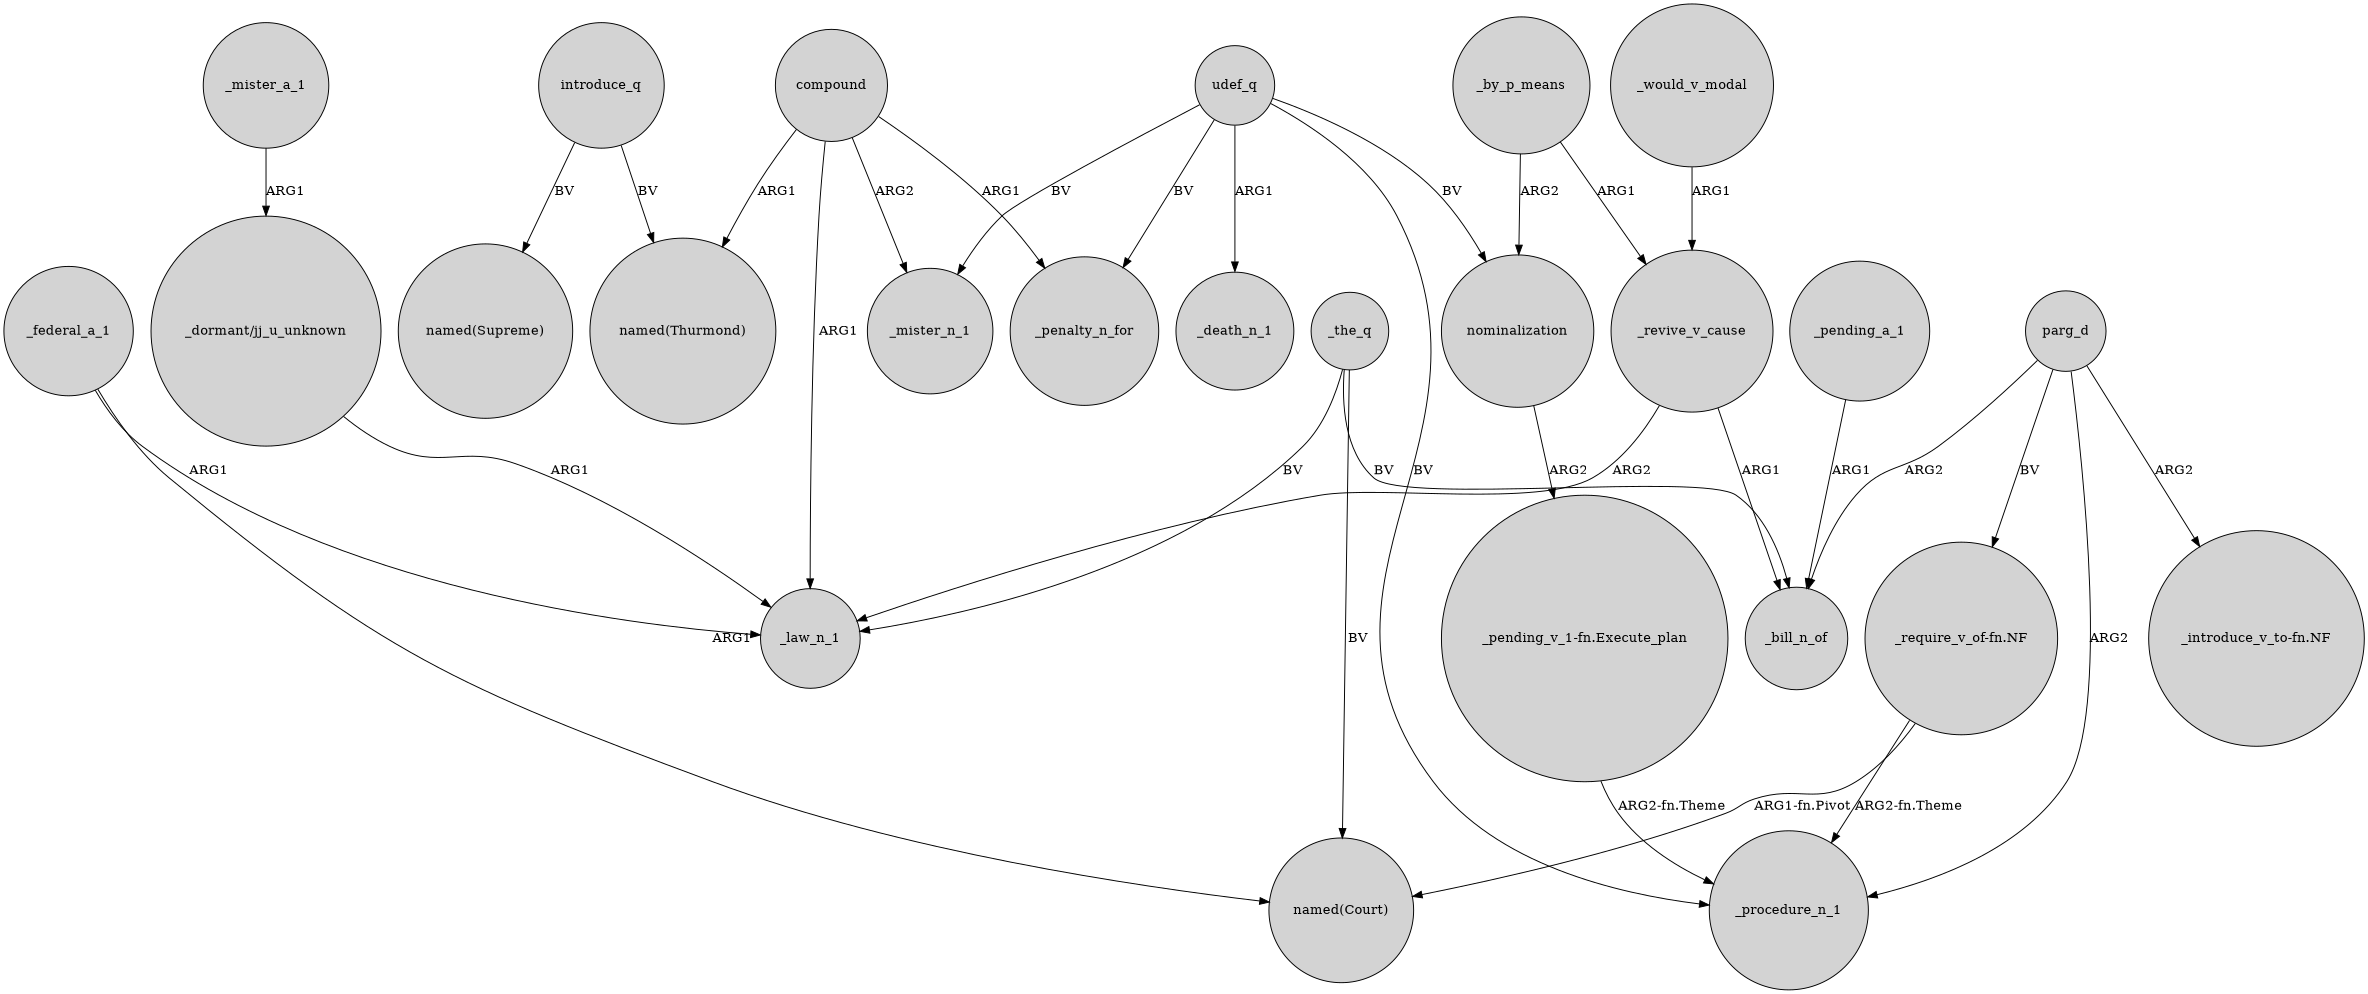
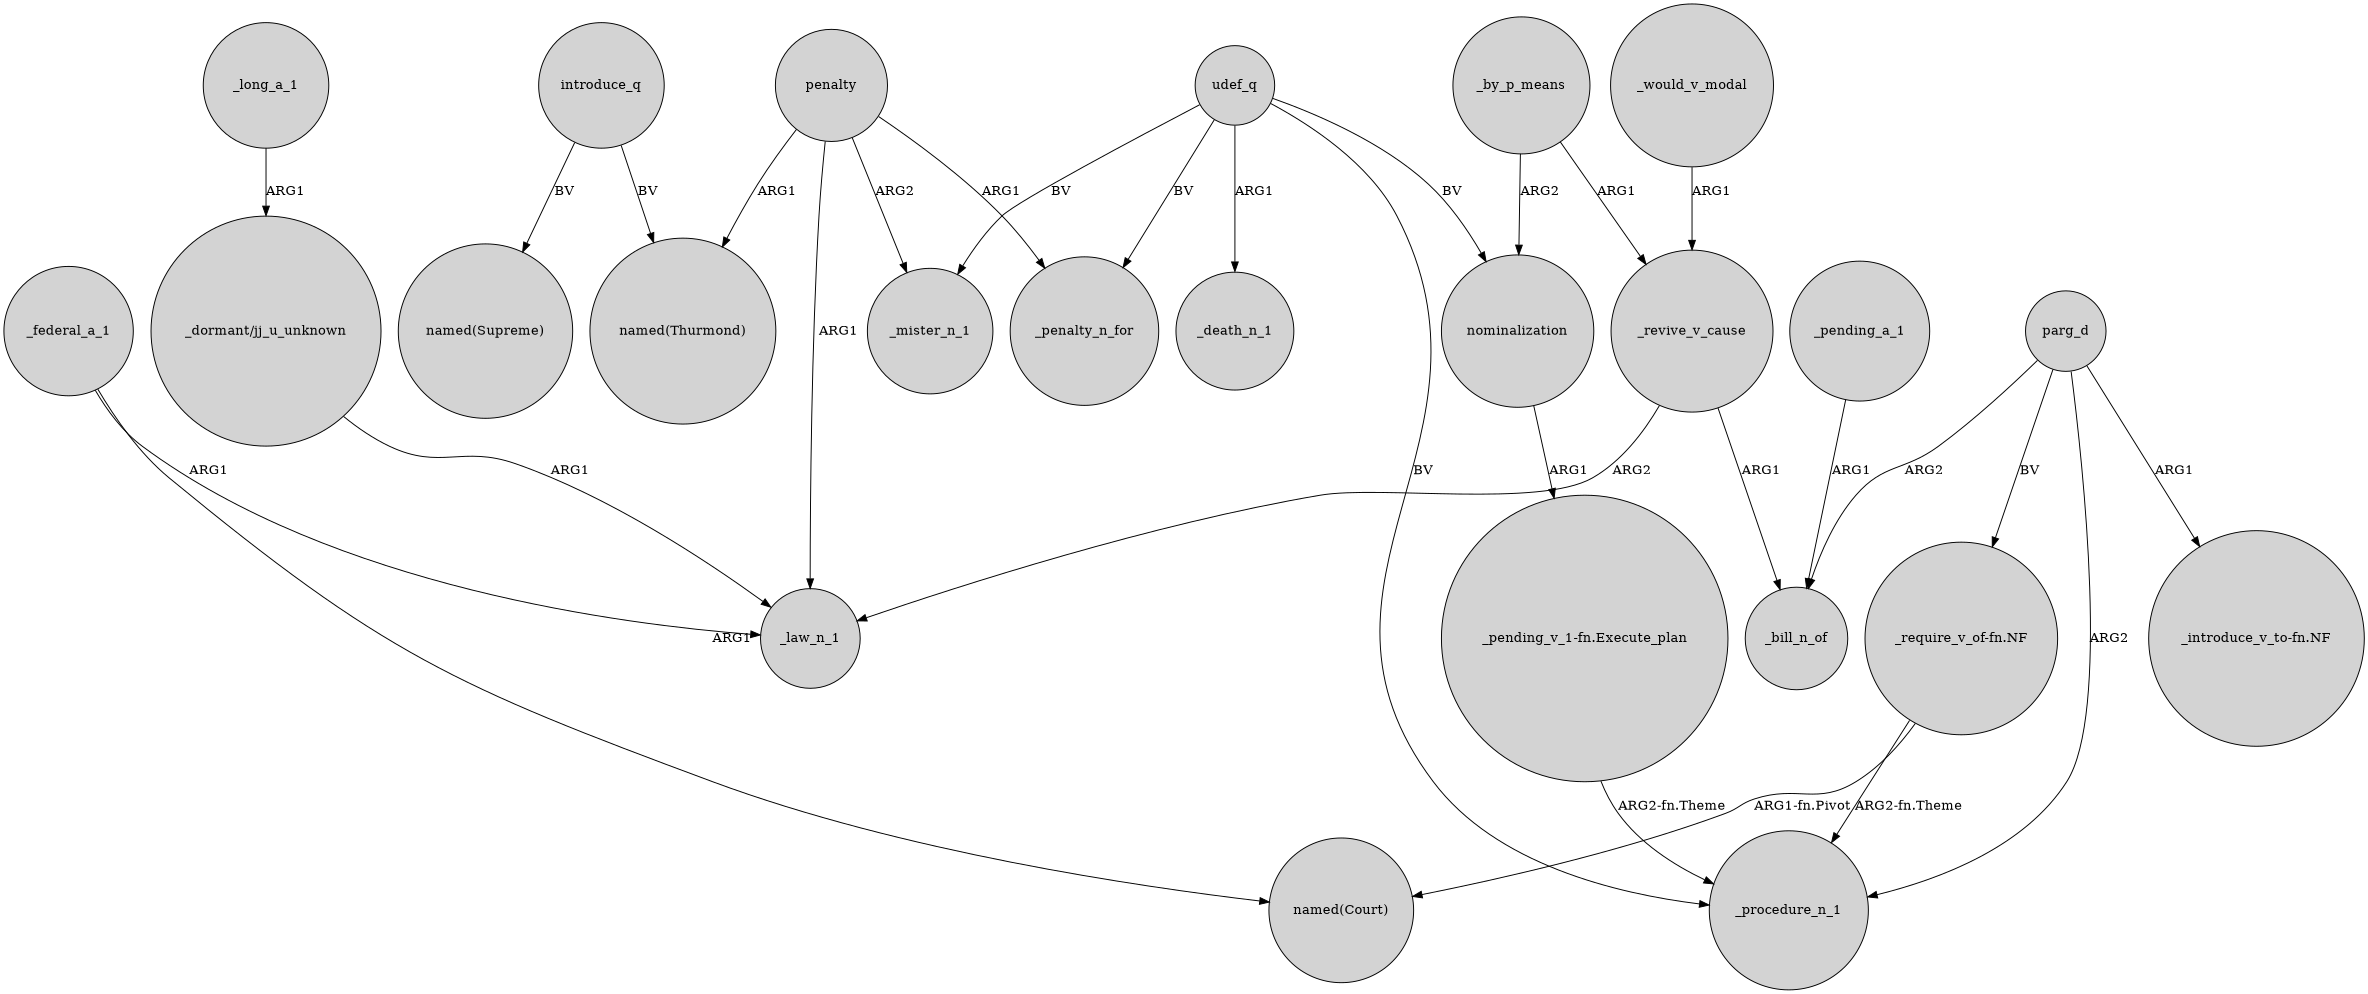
(266, 85) -> (266, 85)
(831, 85) -> (831, 85)
(1350, 331) -> none
(1569, 471) -> (1569, 471)
(2175, 471) -> (2175, 471)
